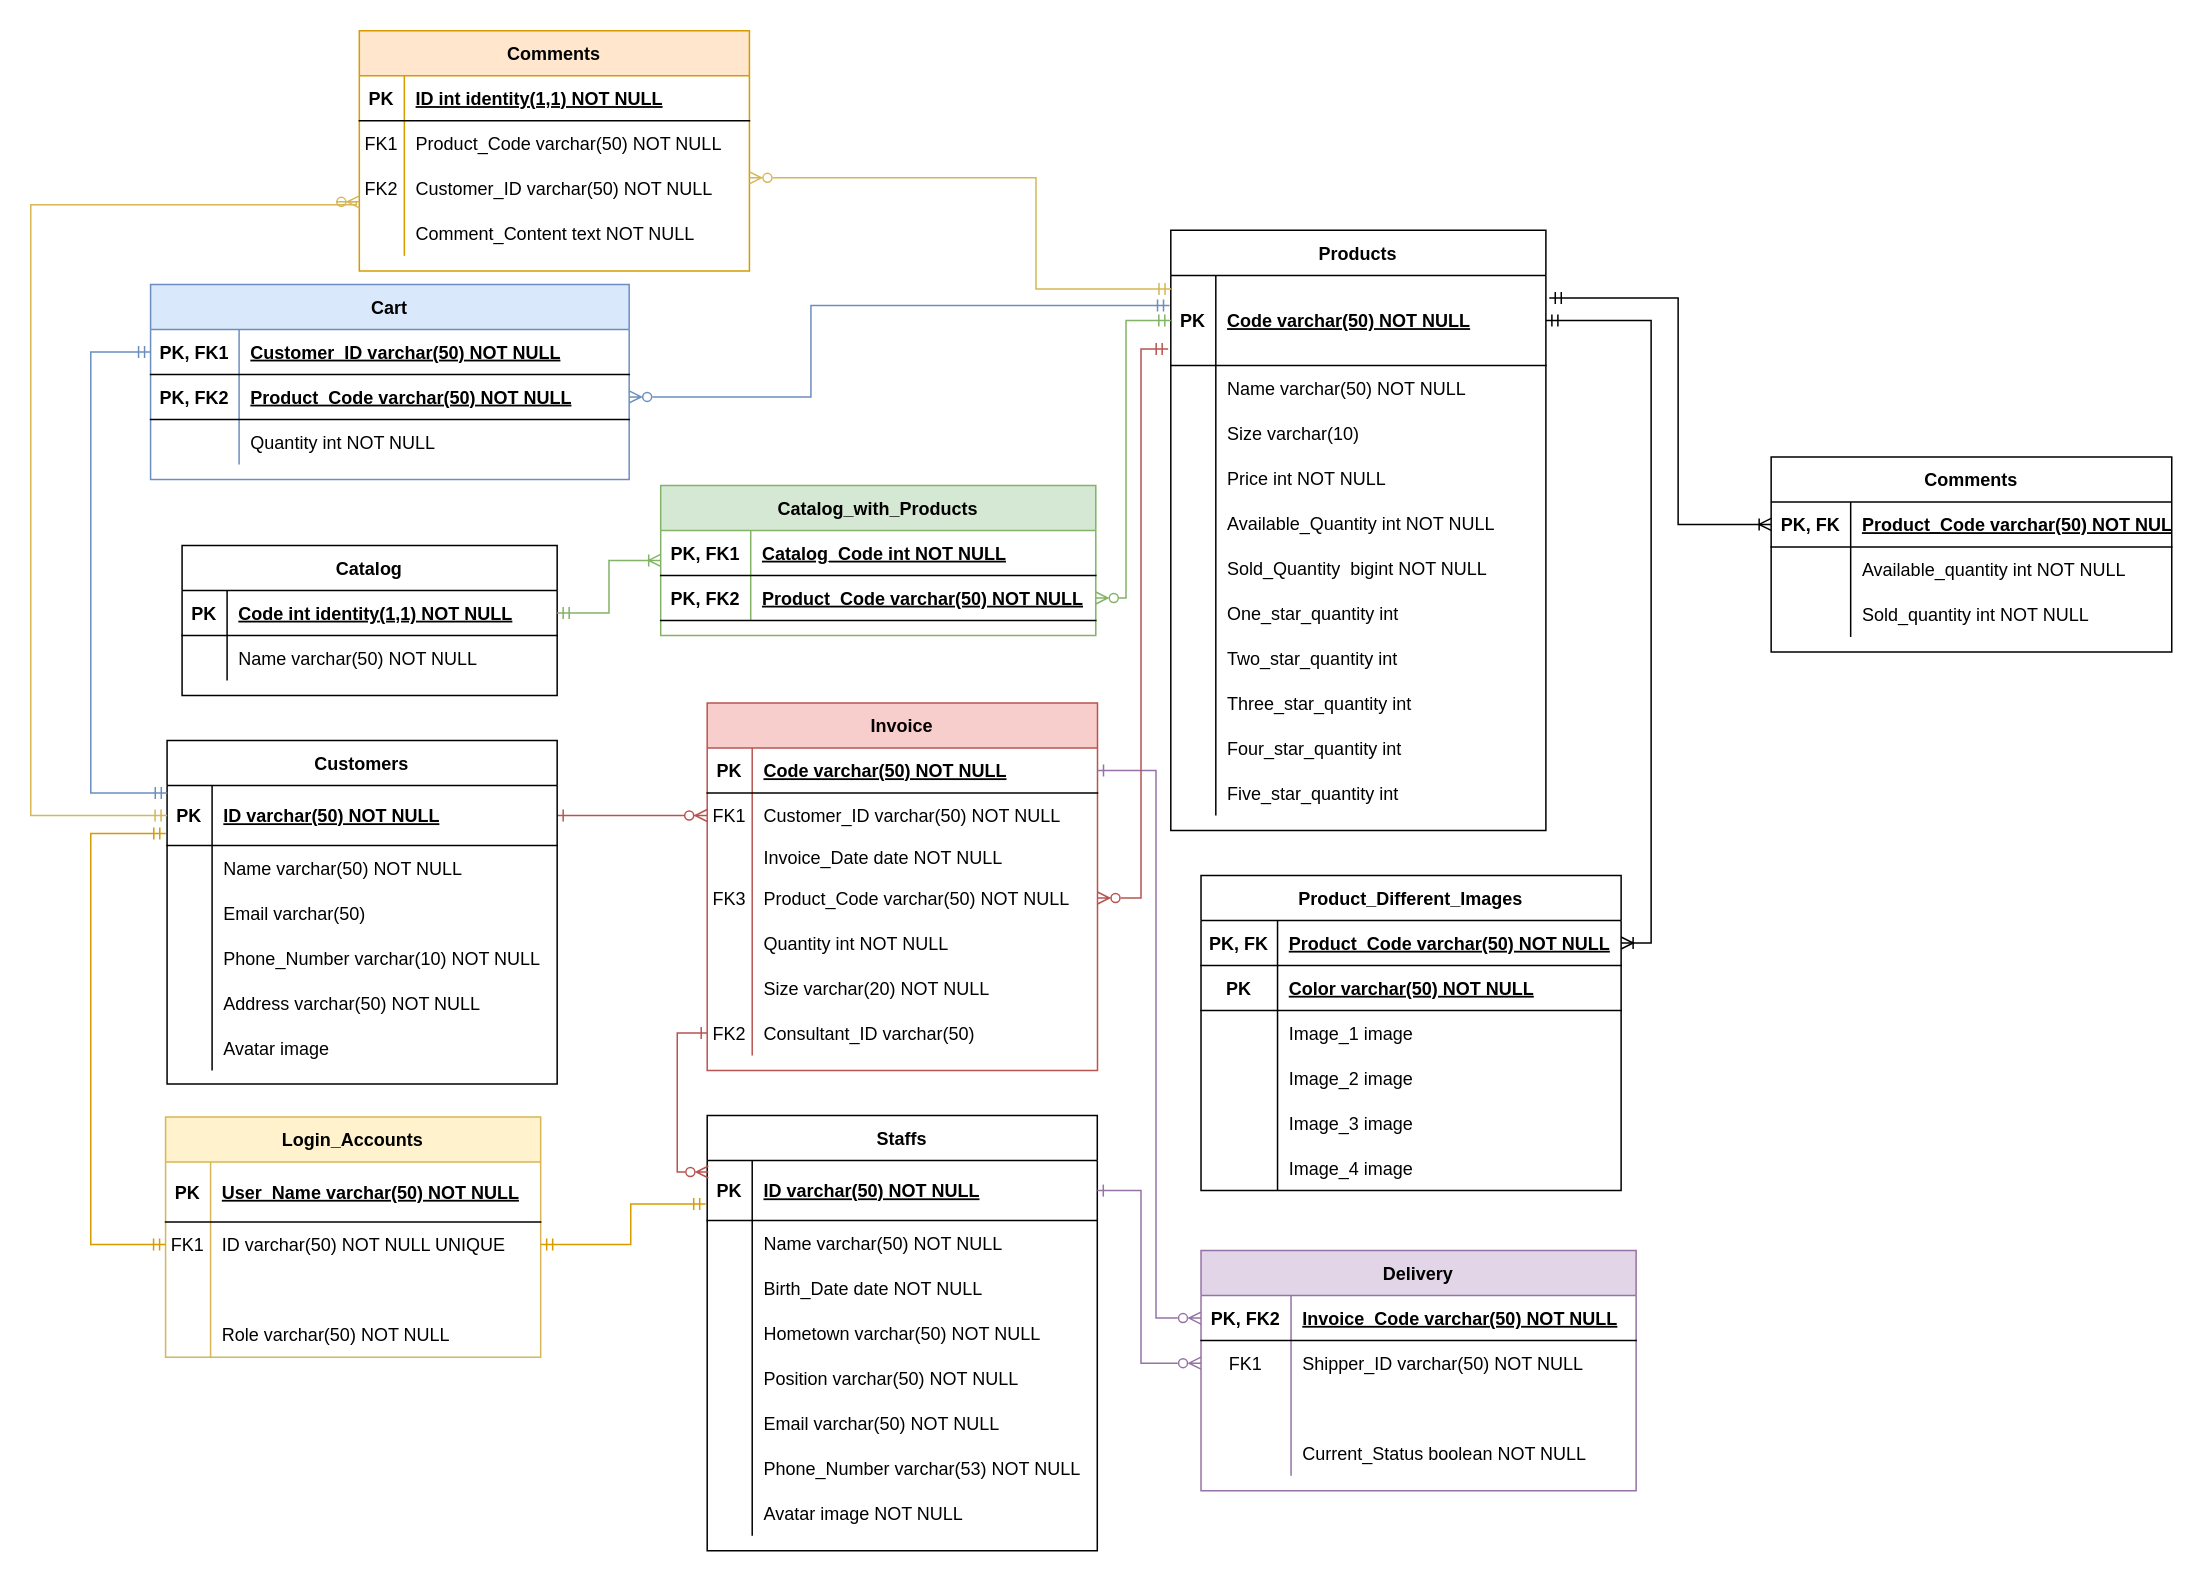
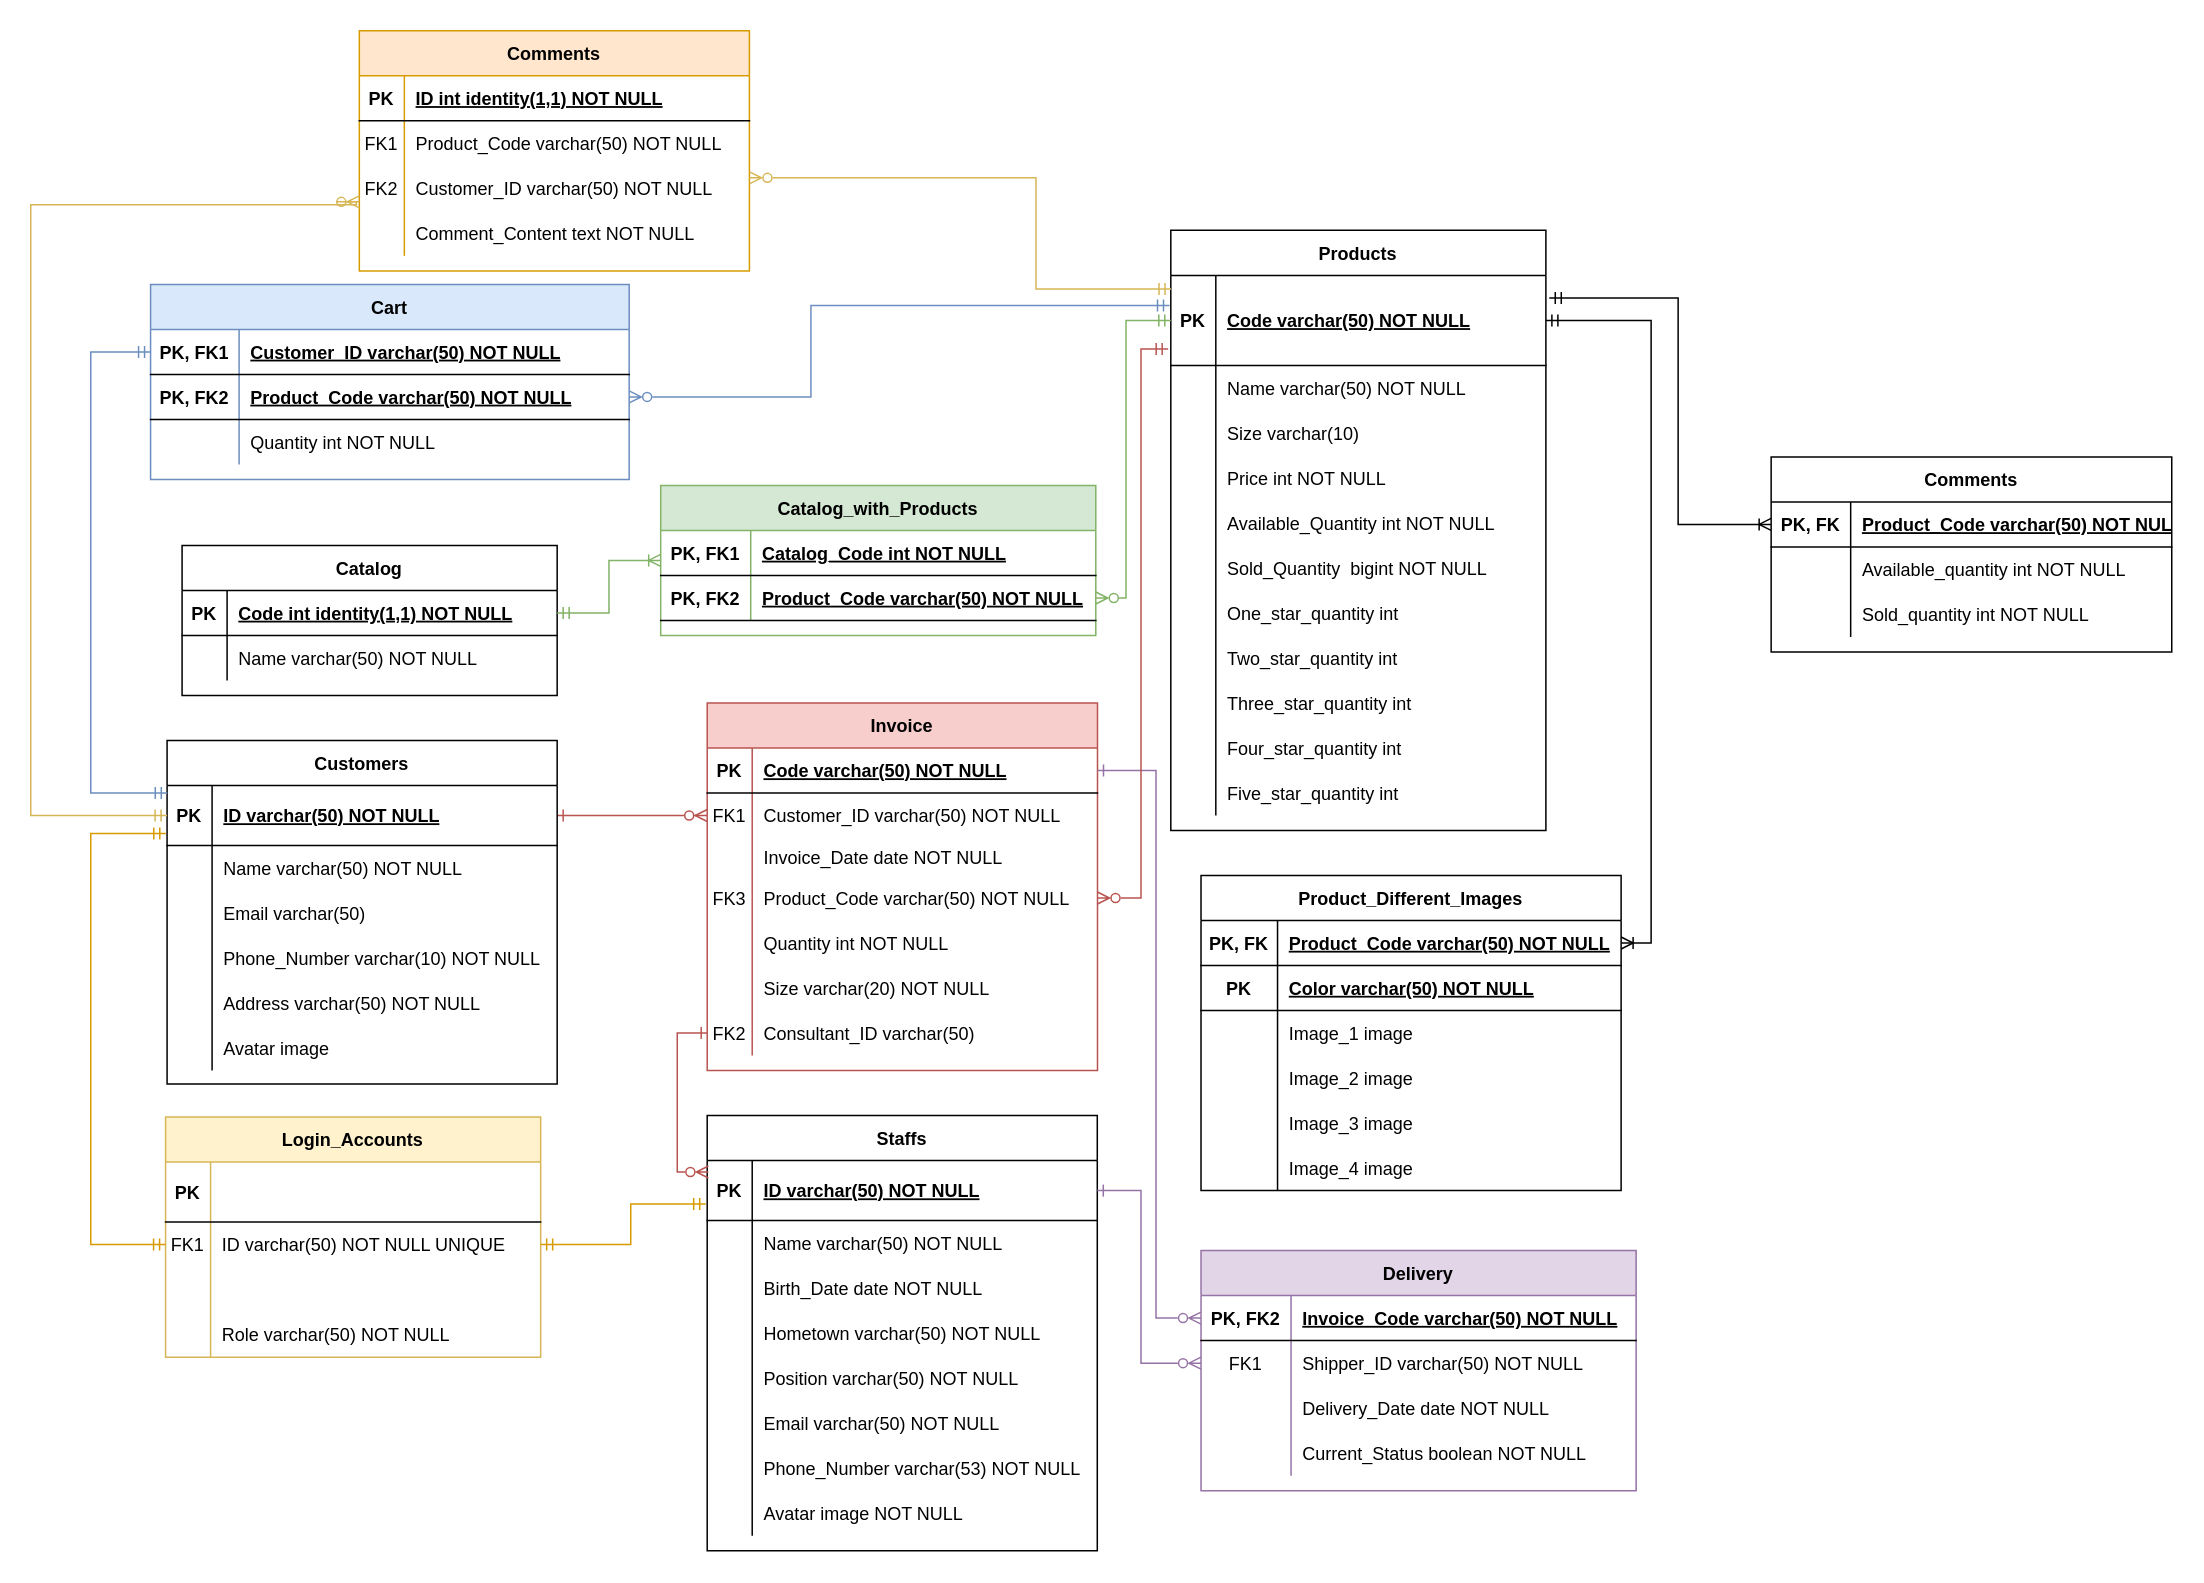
(376, 1192) -> none
none -> (1463, 1408)
